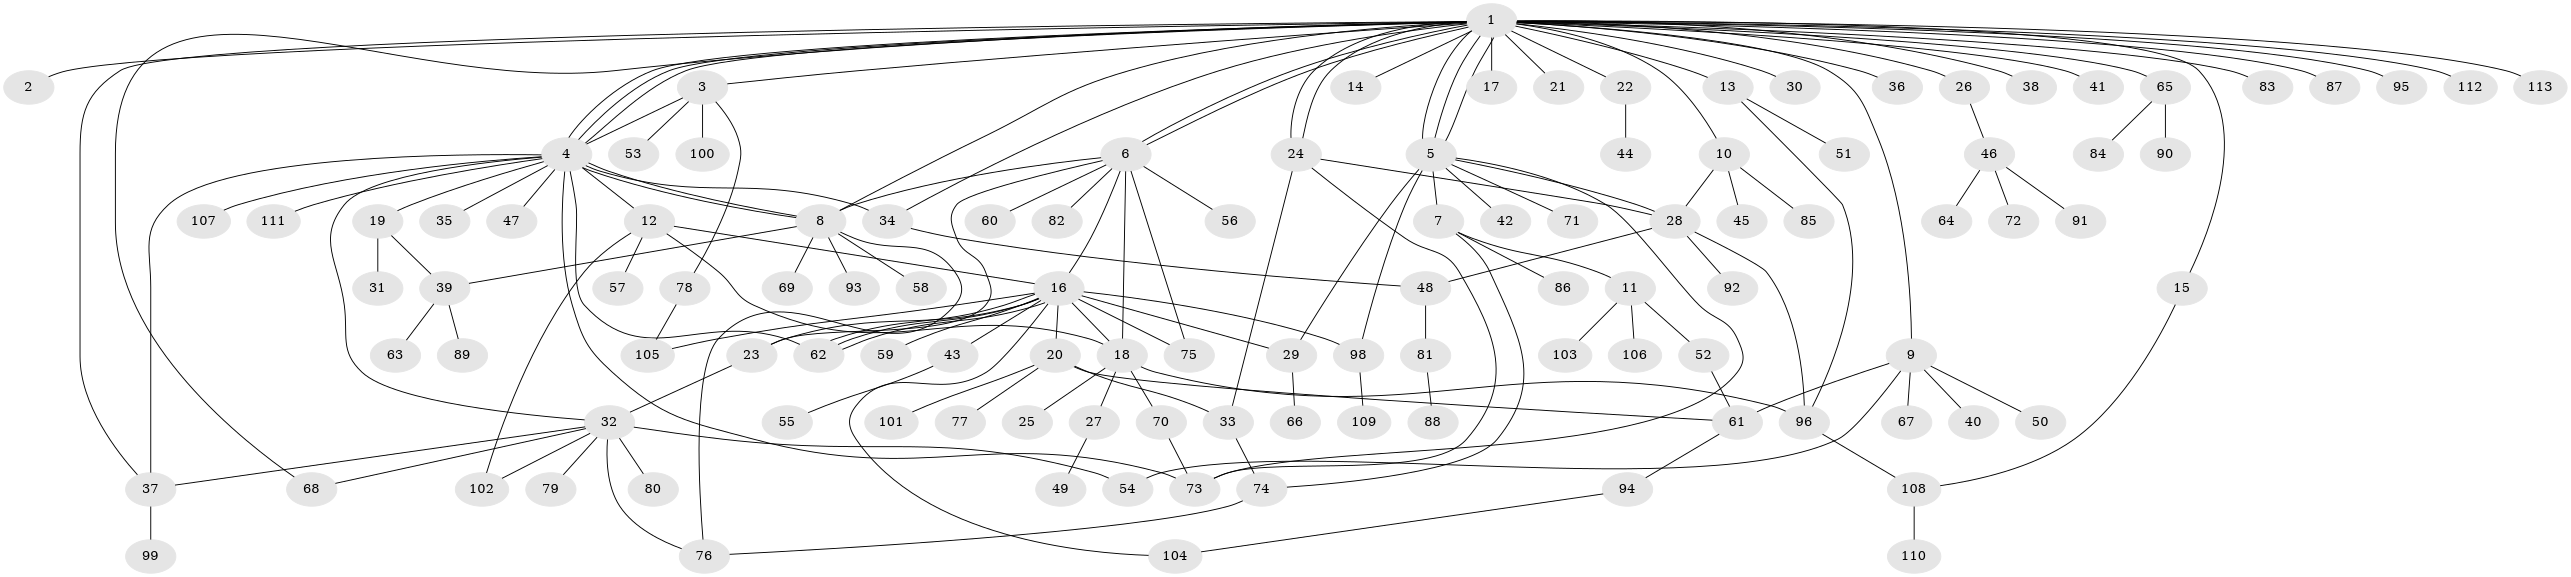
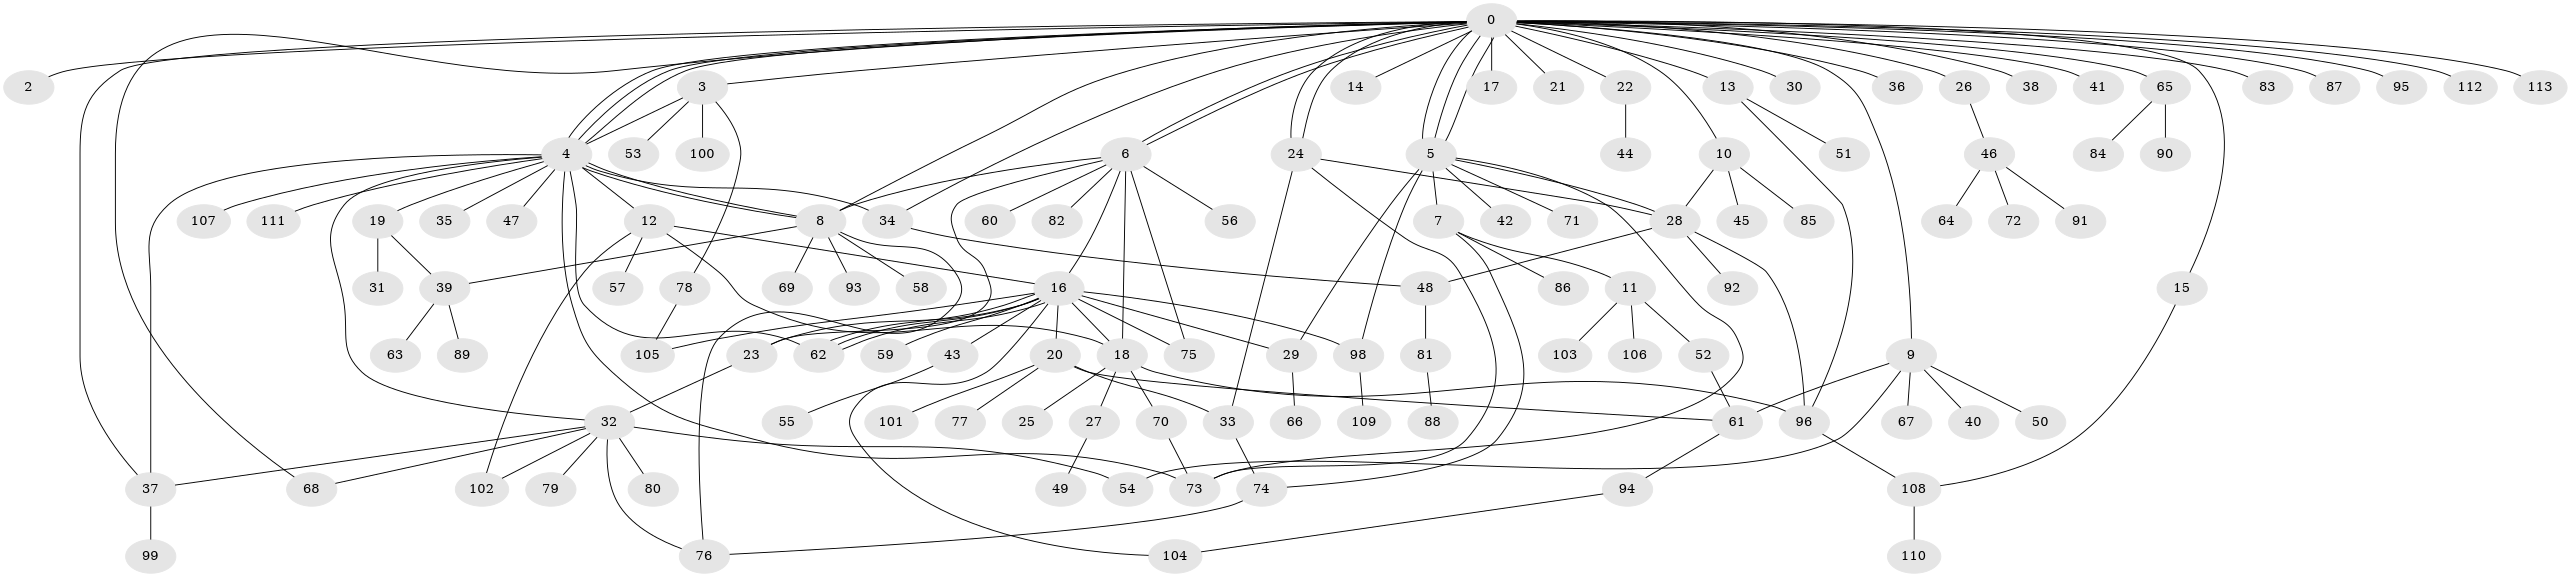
(1492, 20) -> (1492, 20)
